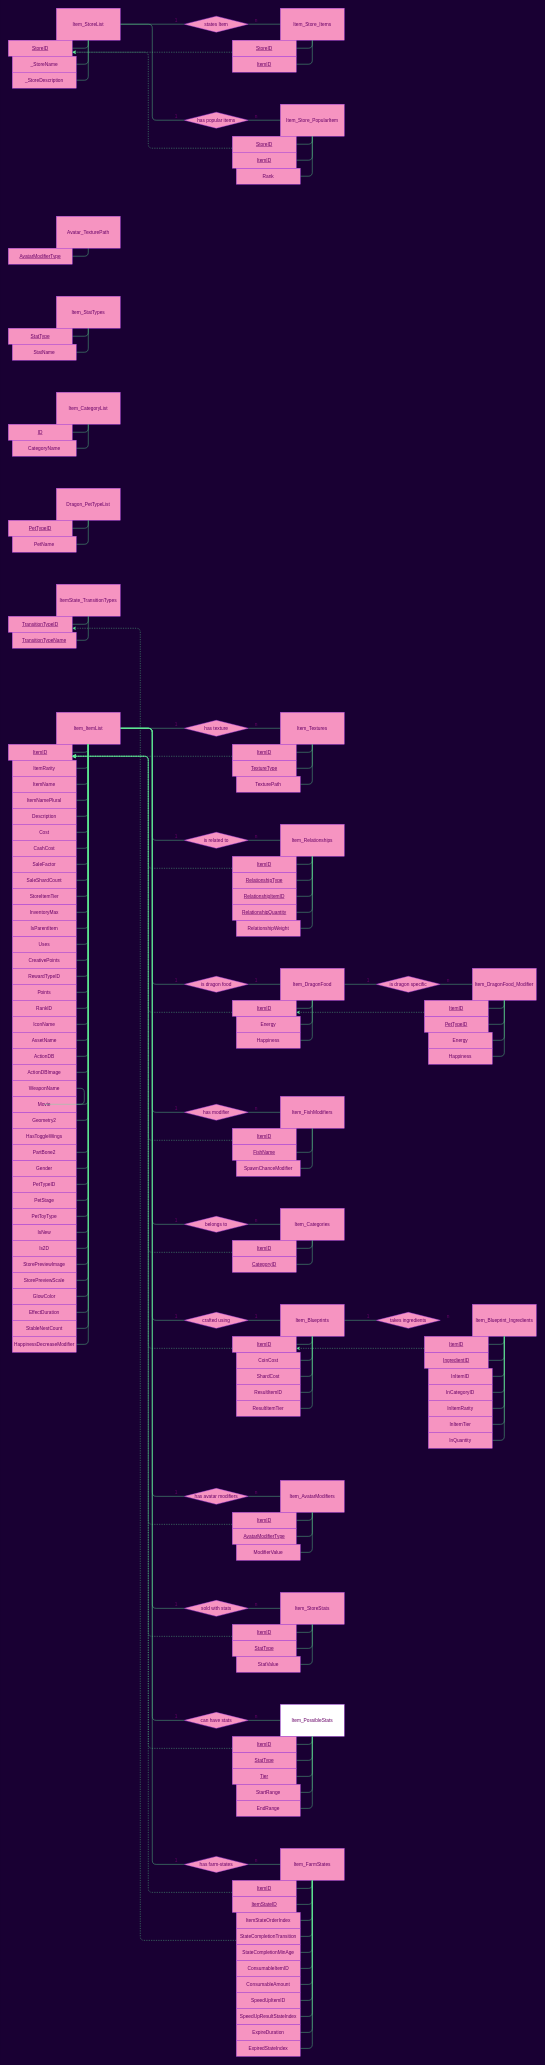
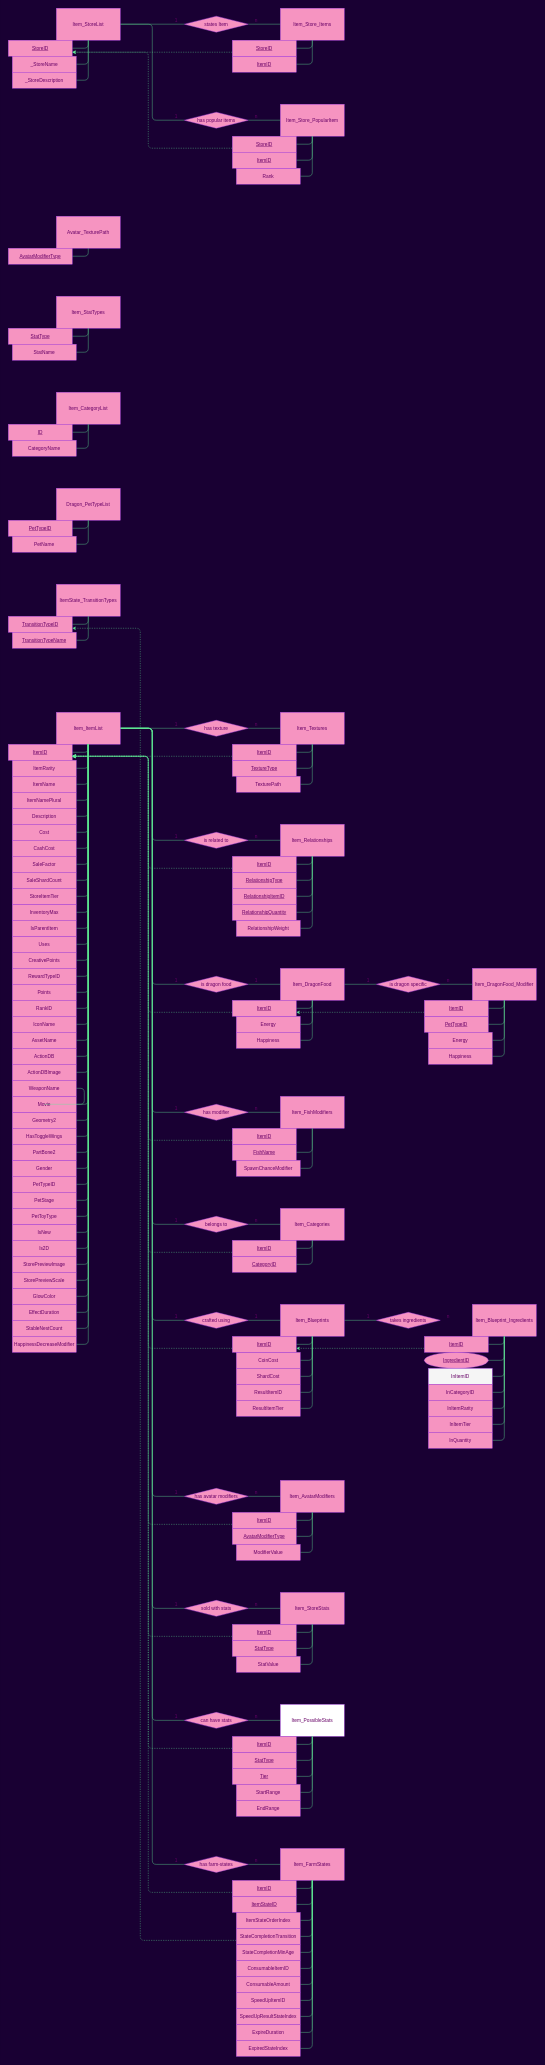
none -> (81, 1136)
(456, 1360) -> (456, 1360)
(460, 1376) -> (460, 1376)
